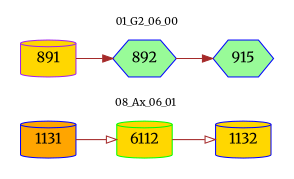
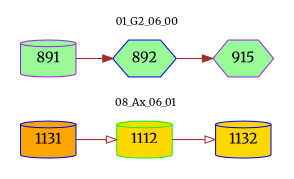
(48, 59) -> (48, 59)
(243, 59) -> (243, 59)
(144, 140) -> (144, 140)
